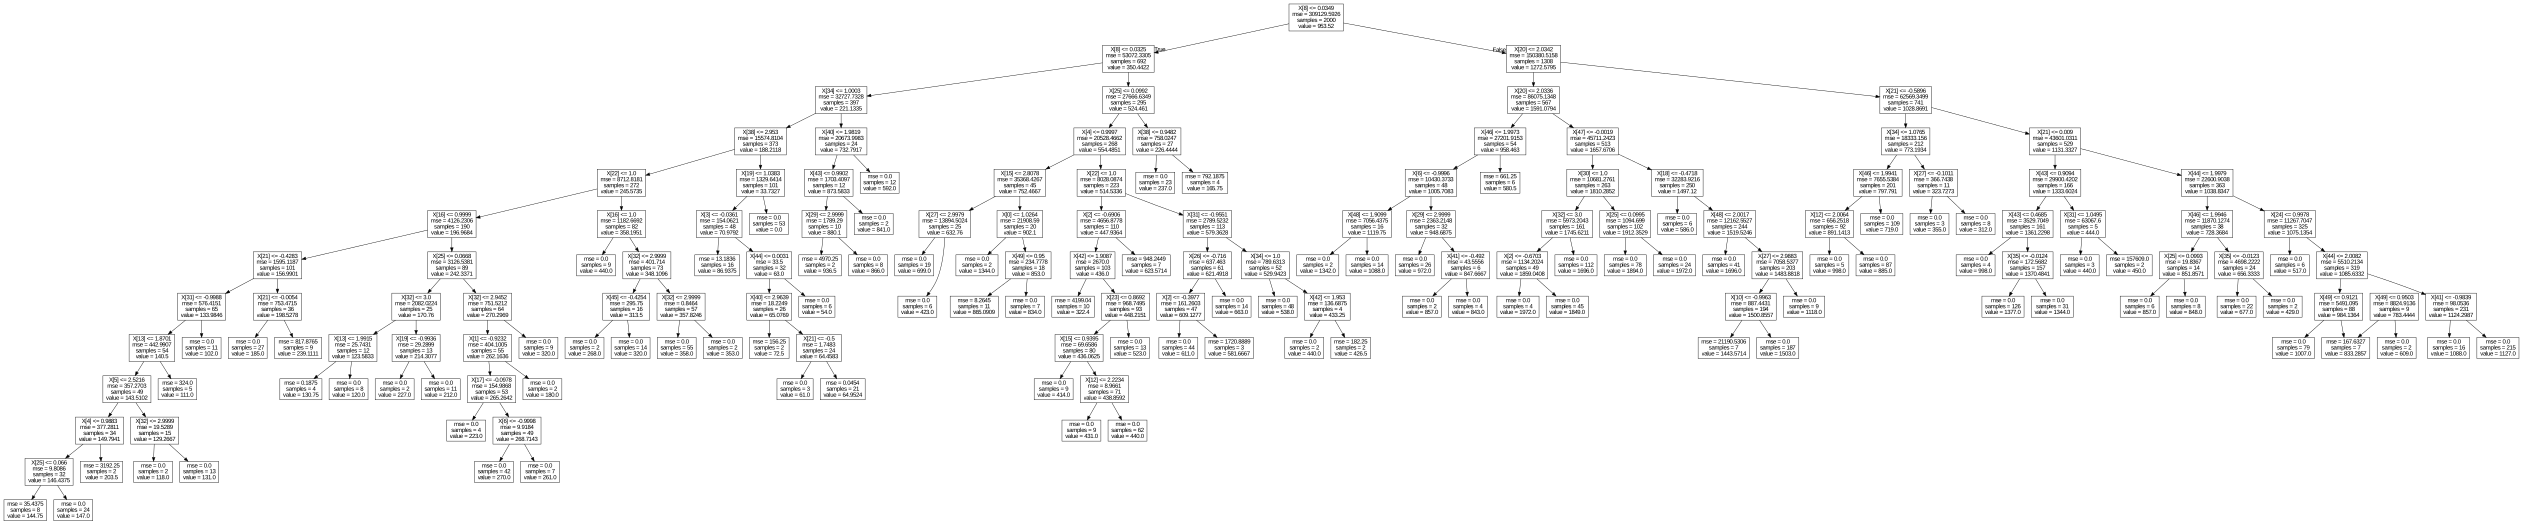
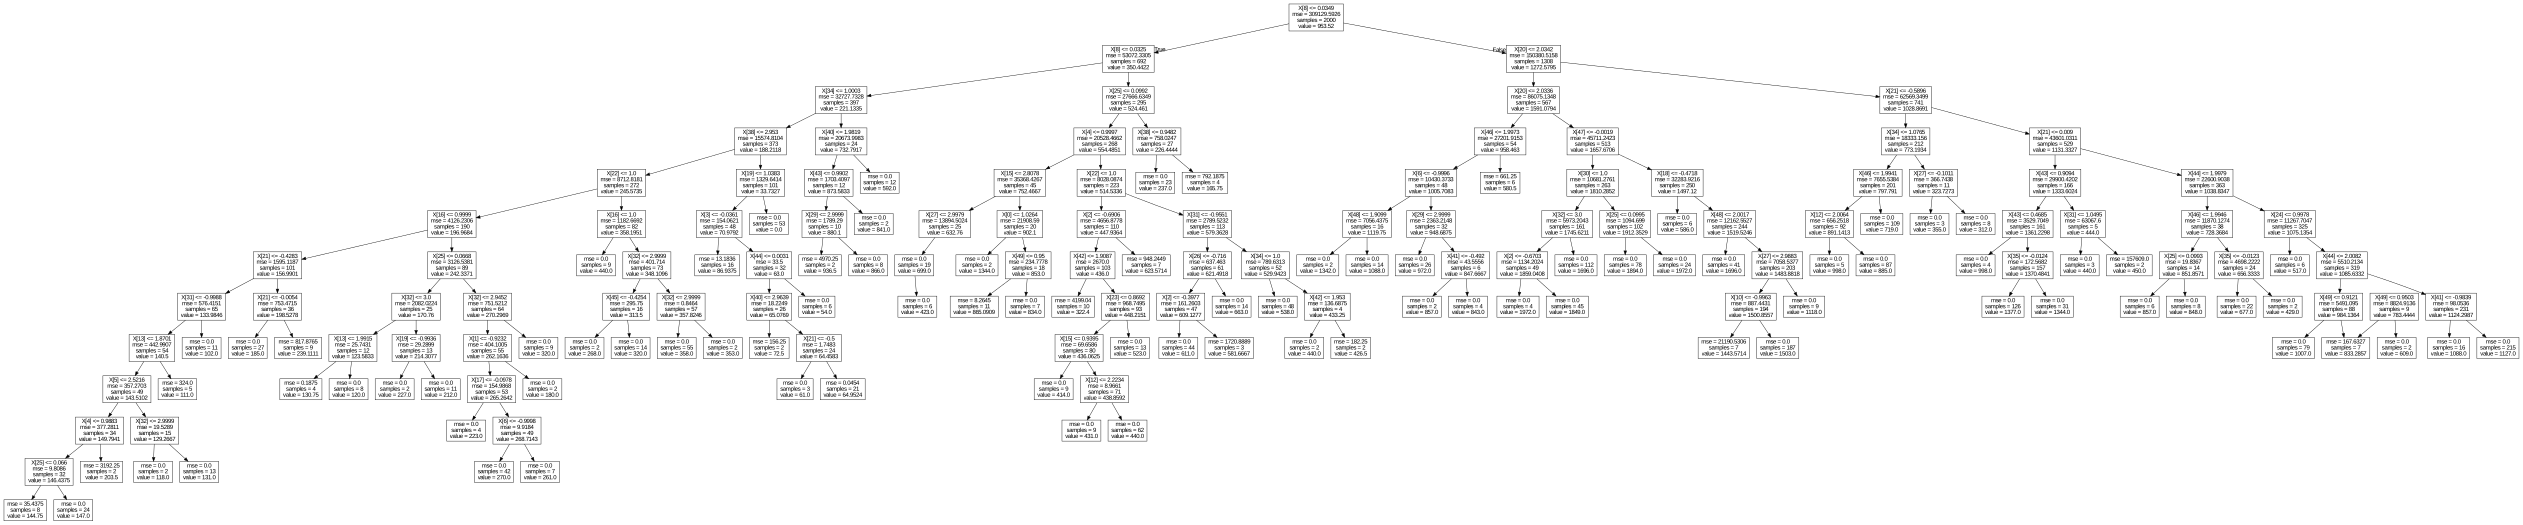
(941, 266) -> (916, 284)
